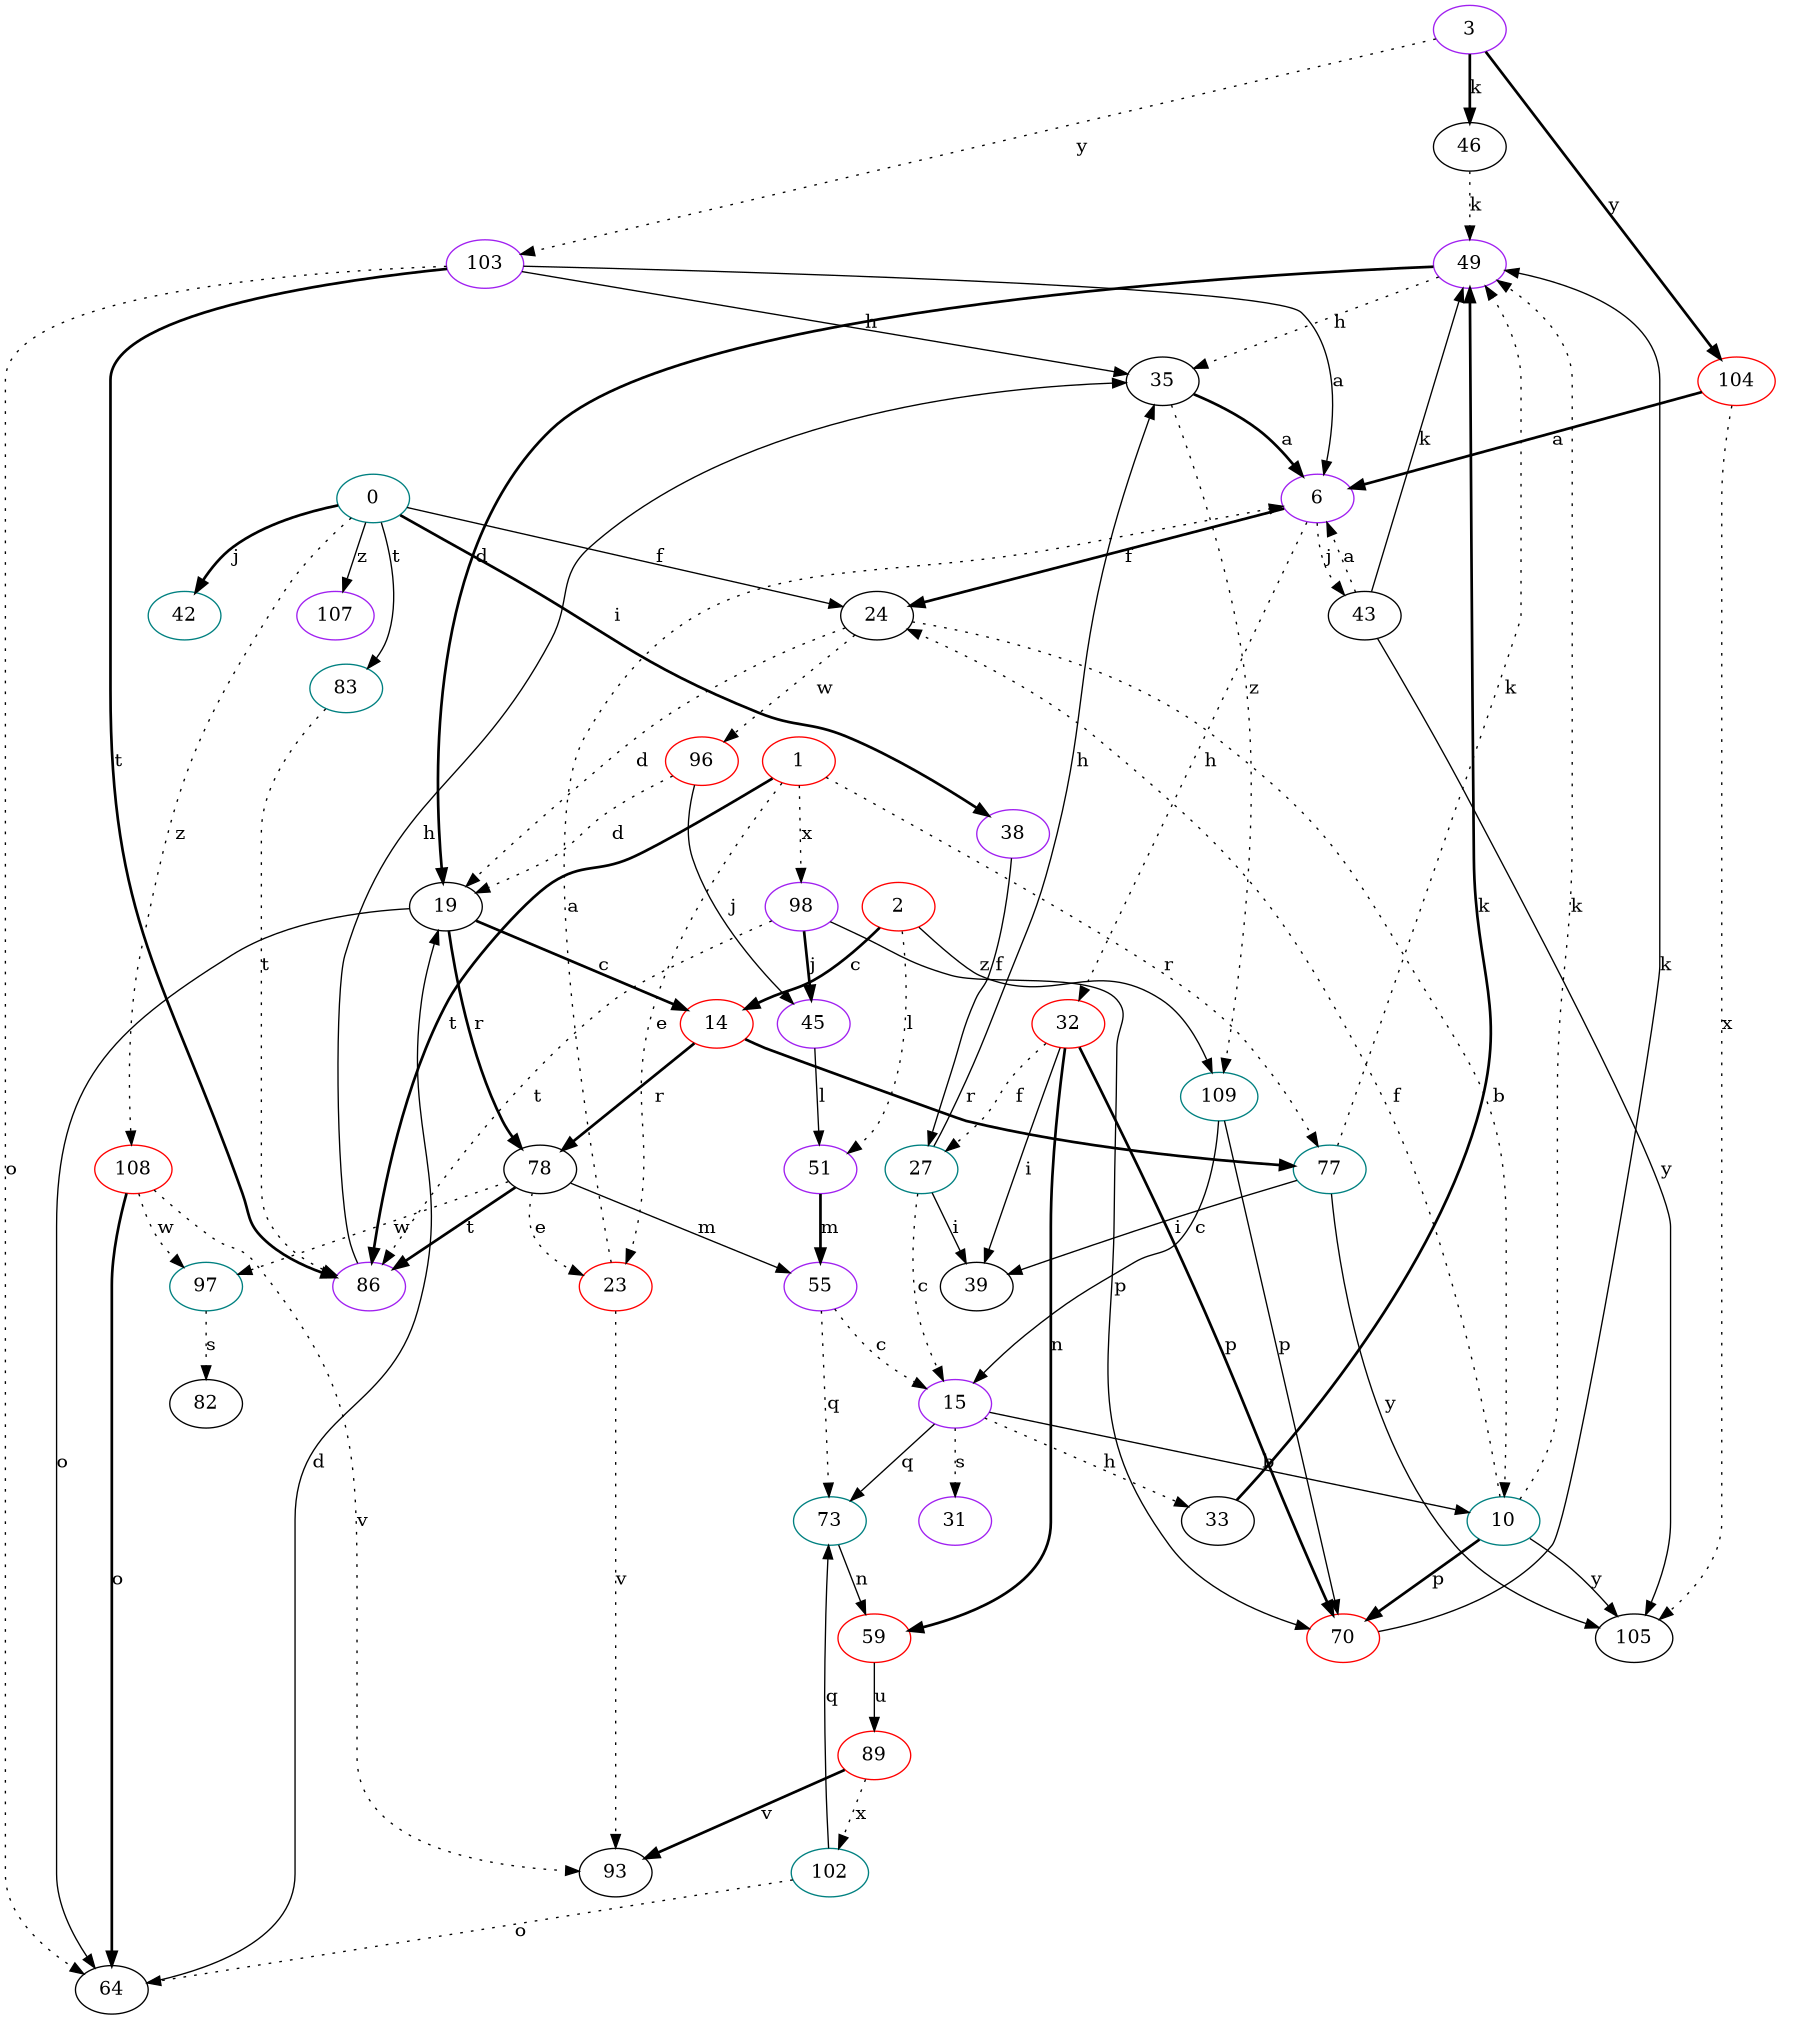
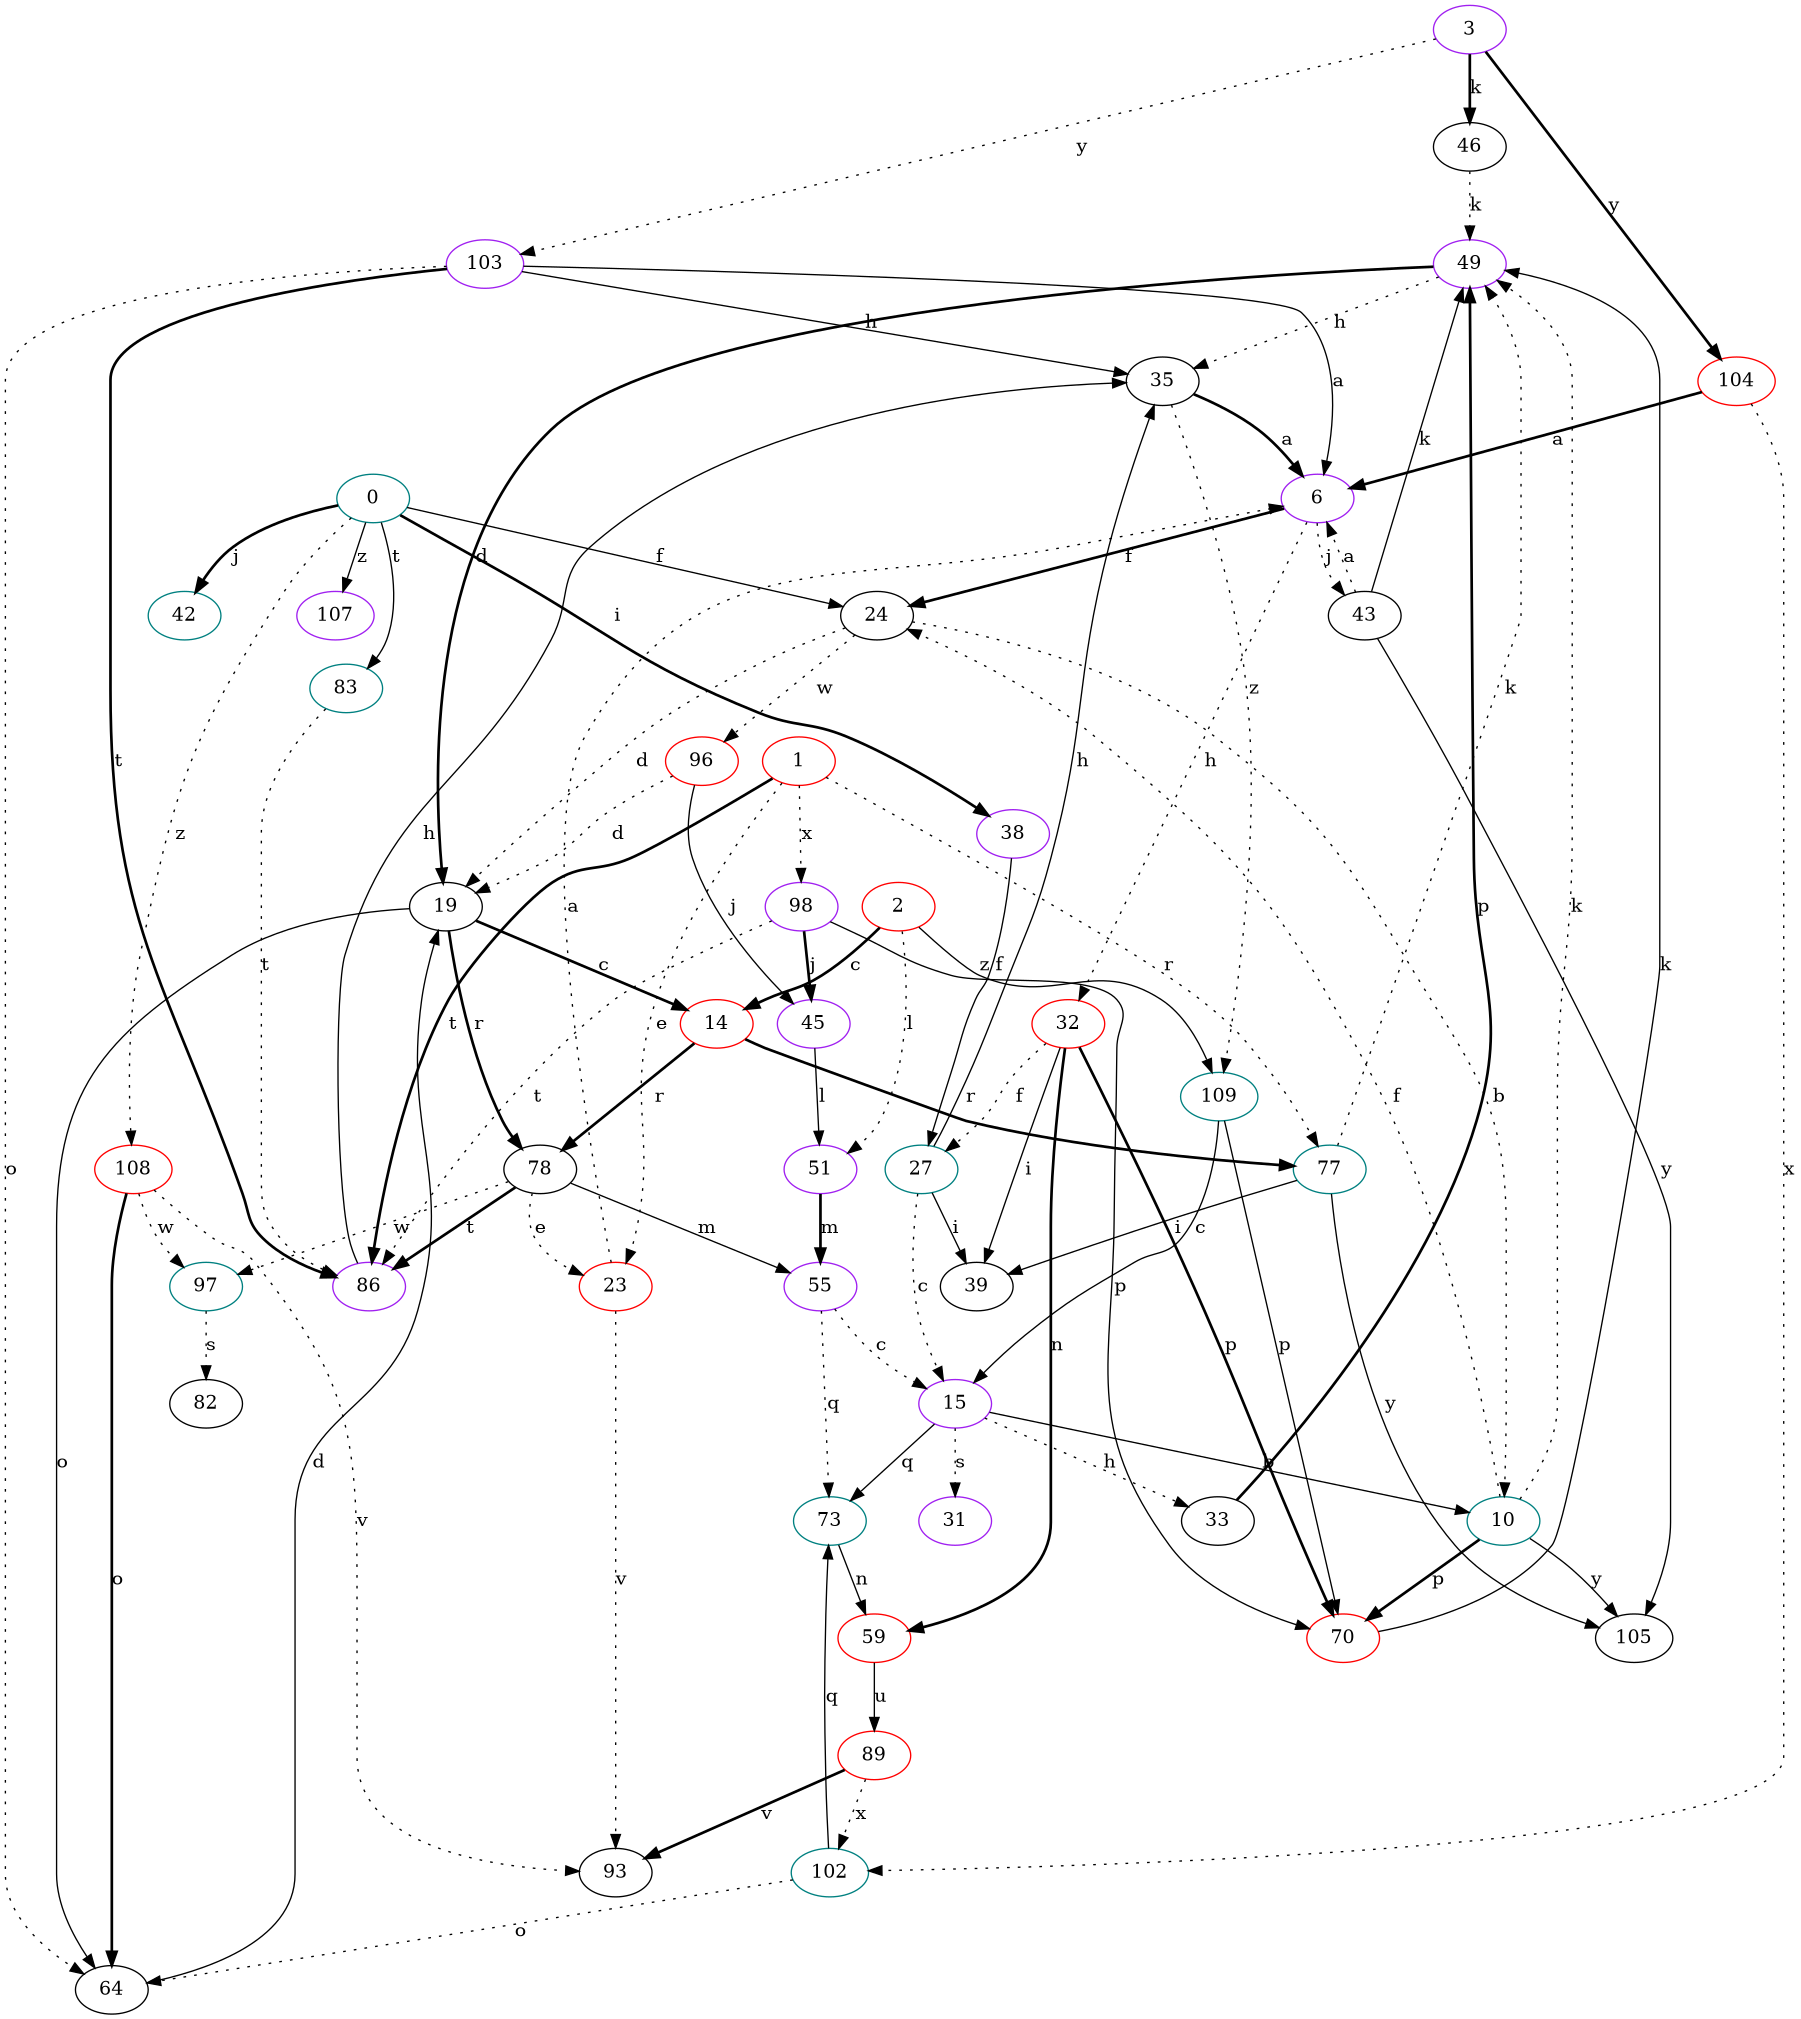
(1484, 907) -> (1484, 907)
(1722, 1016) -> (1784, 1537)
